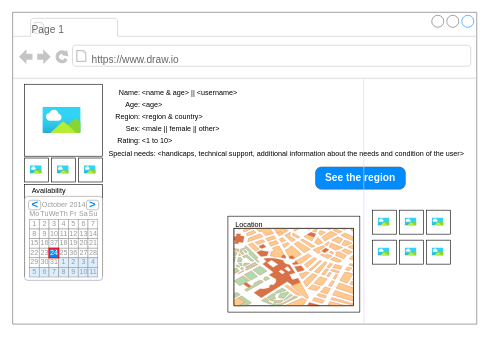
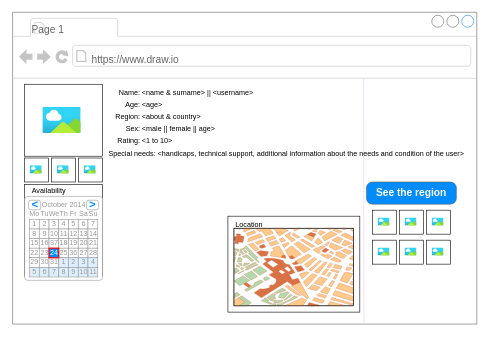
(189, 93) -> (197, 93)
(175, 117) -> (174, 117)
(183, 129) -> (179, 129)
(360, 178) -> (411, 193)
